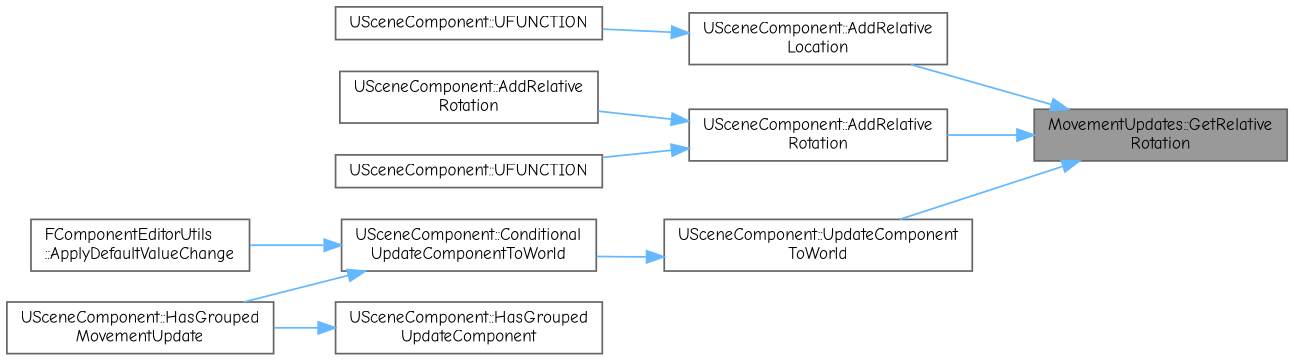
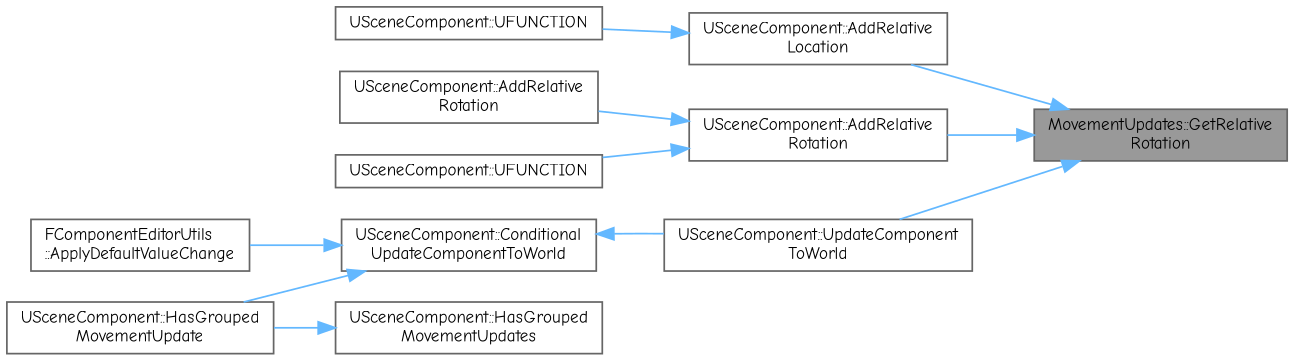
(622, 257) -> (639, 234)
(469, 328) -> (469, 328)
